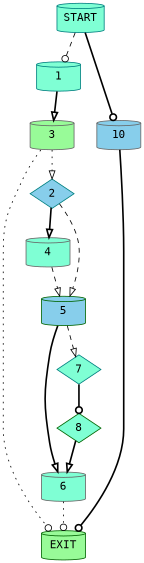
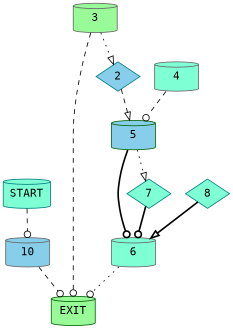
(99, 73) -> (27, 220)
(59, 77) -> none
(50, 219) -> none
(55, 278) -> (157, 103)
(70, 337) -> (140, 161)
(3, 339) -> (73, 160)
(124, 343) -> (48, 279)
(45, 395) -> (118, 190)
(79, 396) -> (142, 219)
(79, 428) -> (208, 194)
